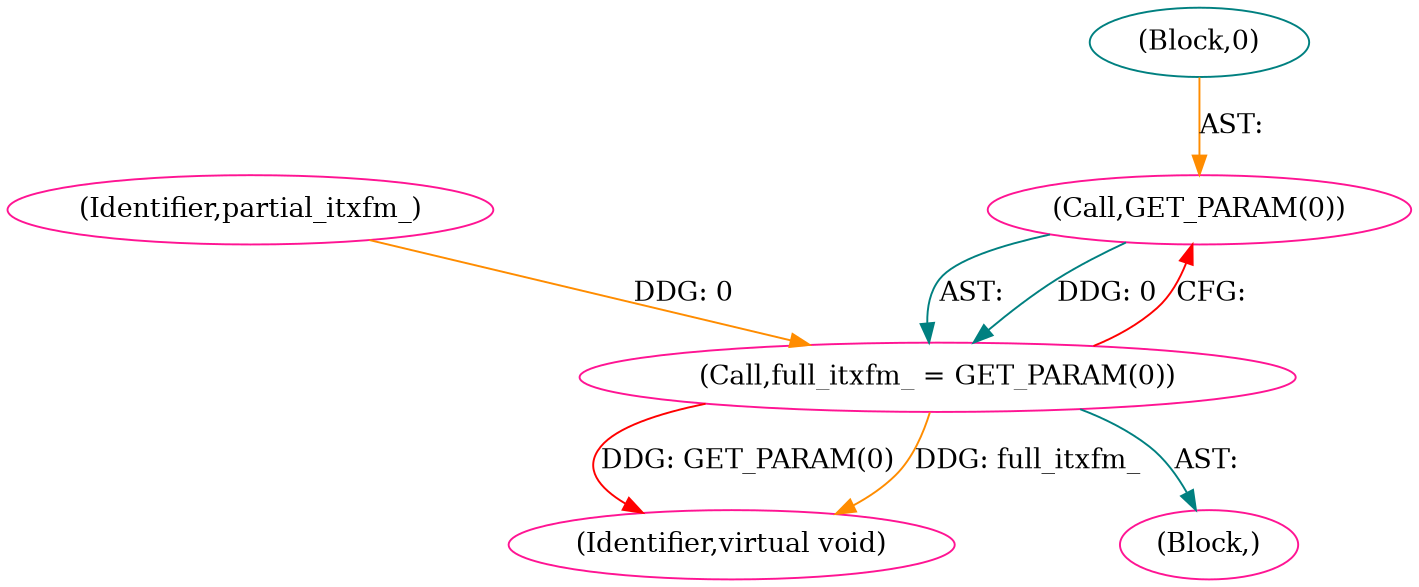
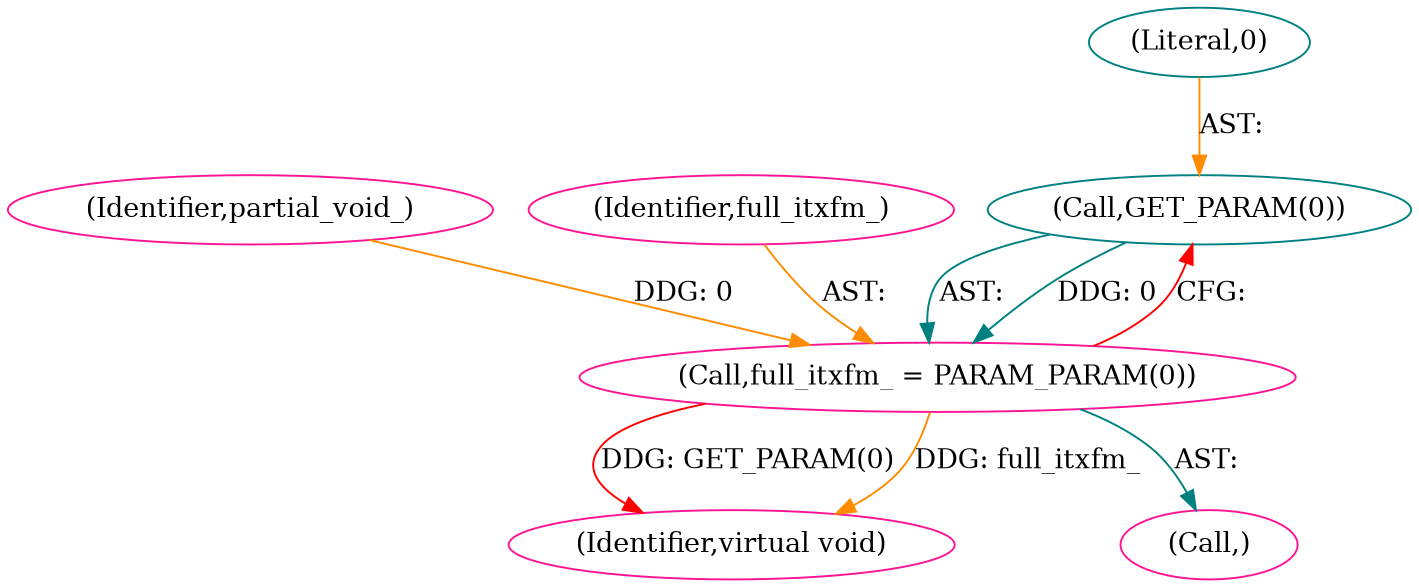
(1199, 42) -> (1199, 42)
(250, 210) -> (250, 210)
none -> (741, 210)
(1199, 210) -> (1199, 210)
(938, 377) -> (938, 377)
(1209, 545) -> (1209, 545)
